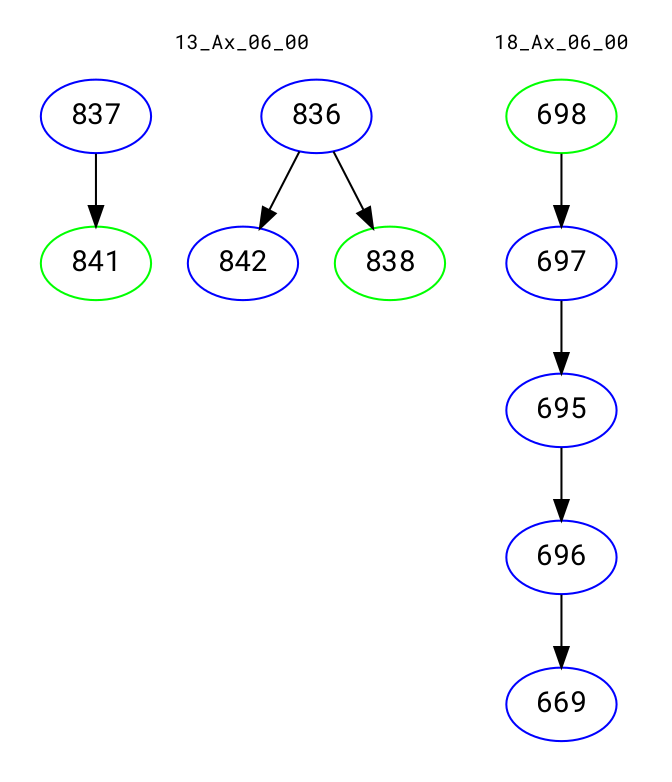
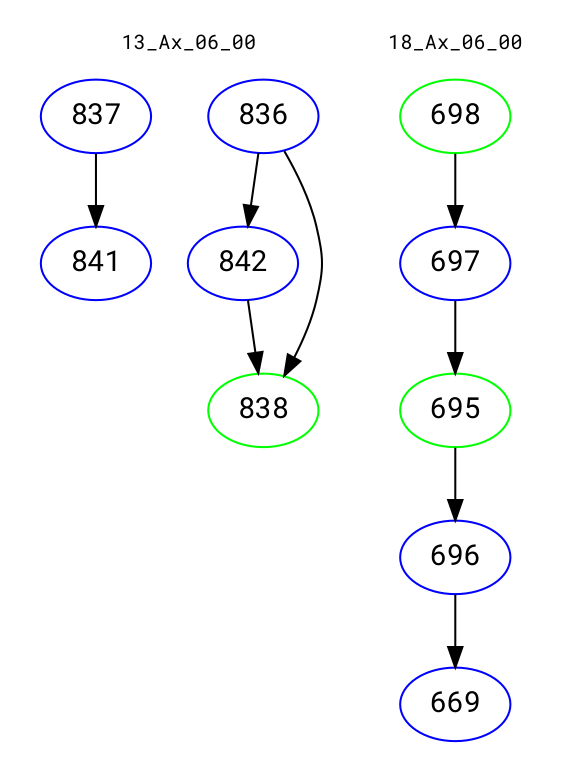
(96, 263) -> (96, 263)
none -> (252, 326)
(561, 410) -> (455, 410)
